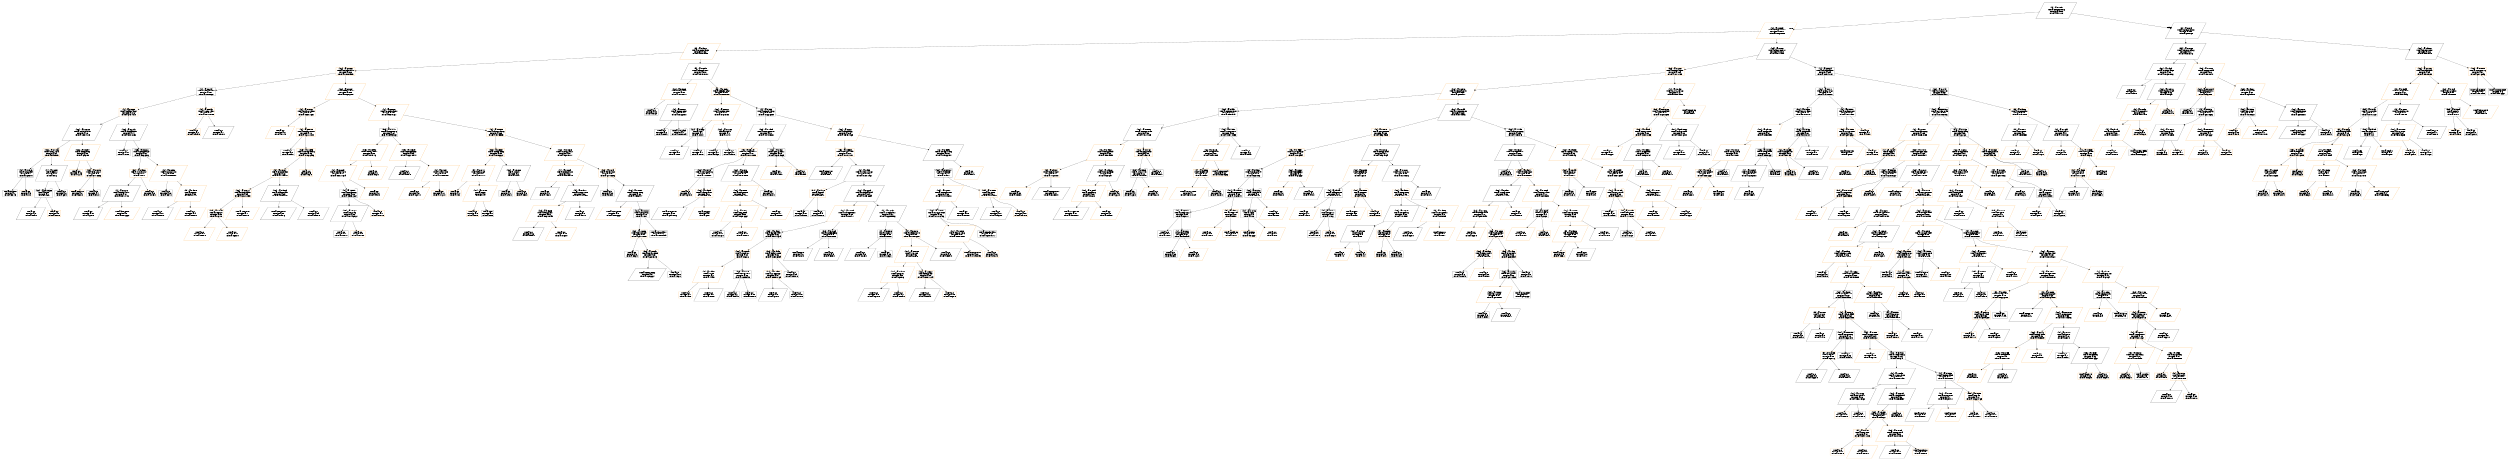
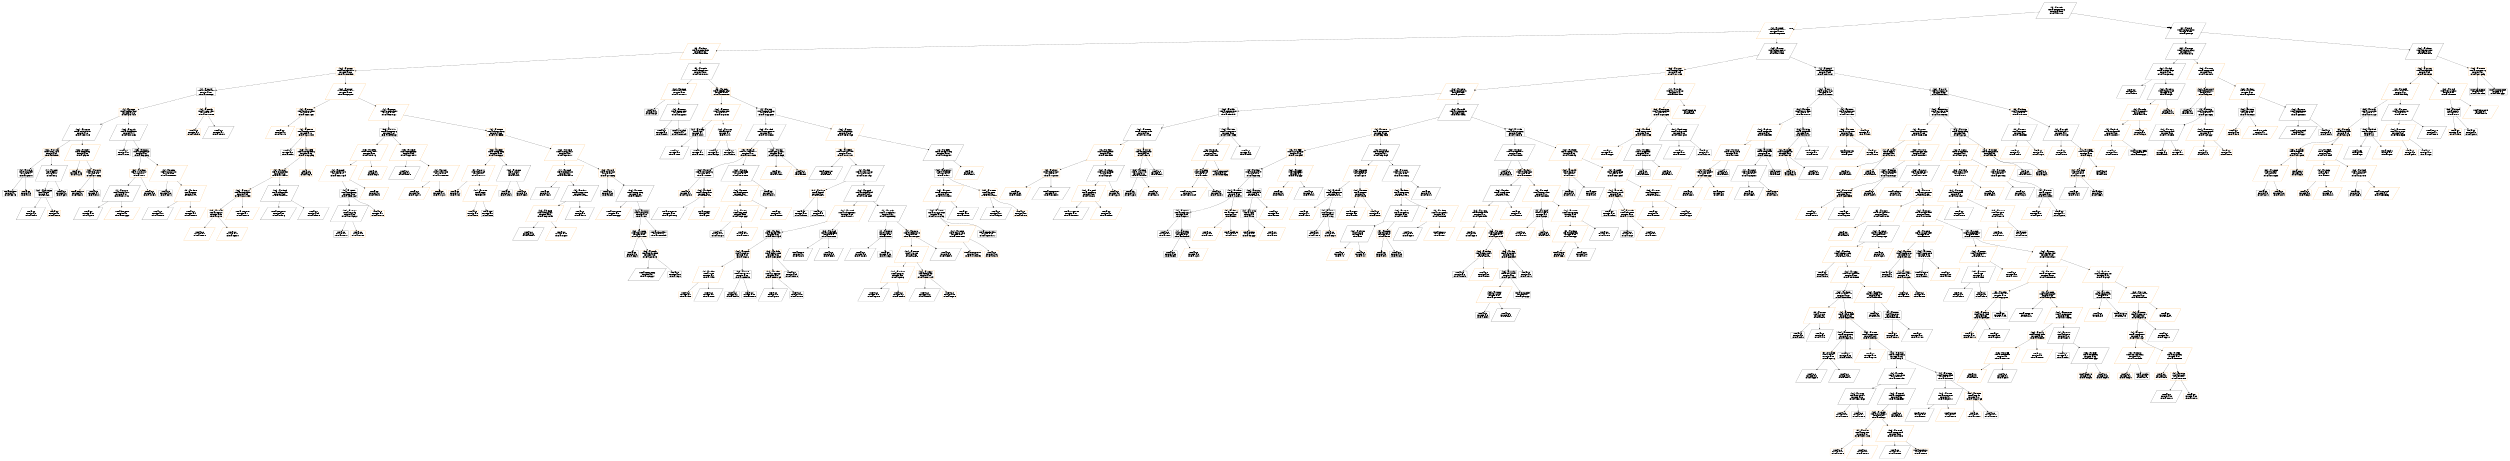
none -> (1772, 193)
